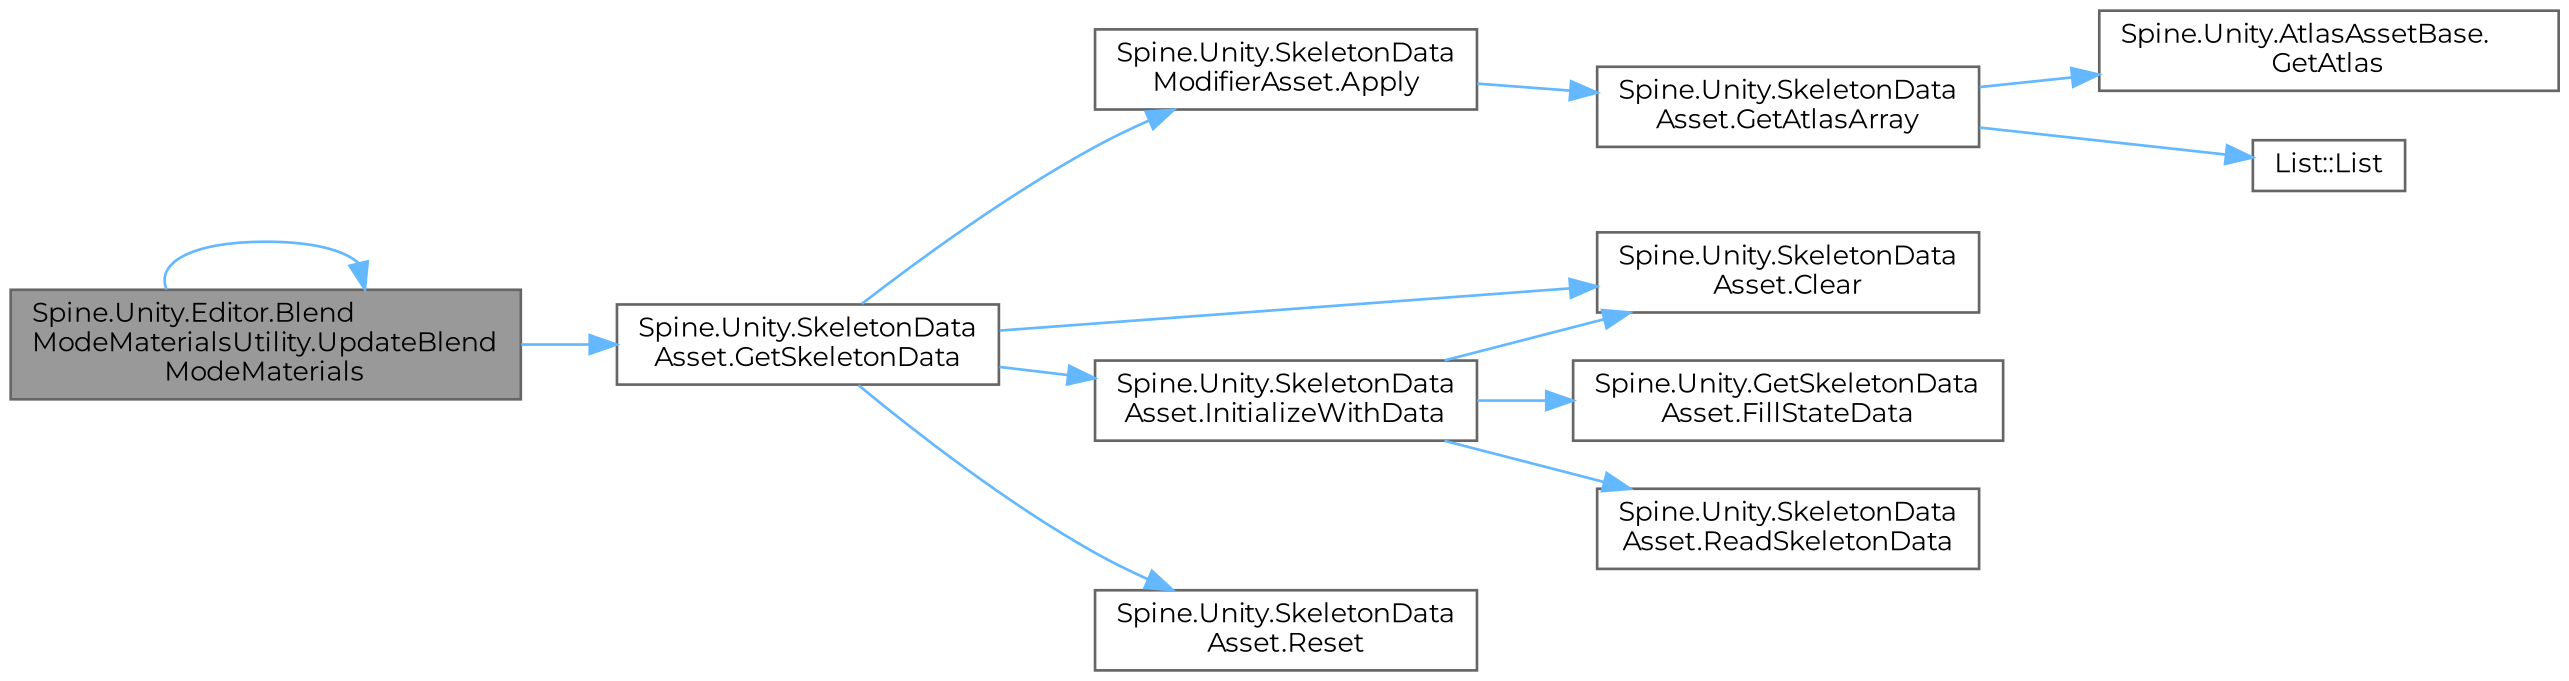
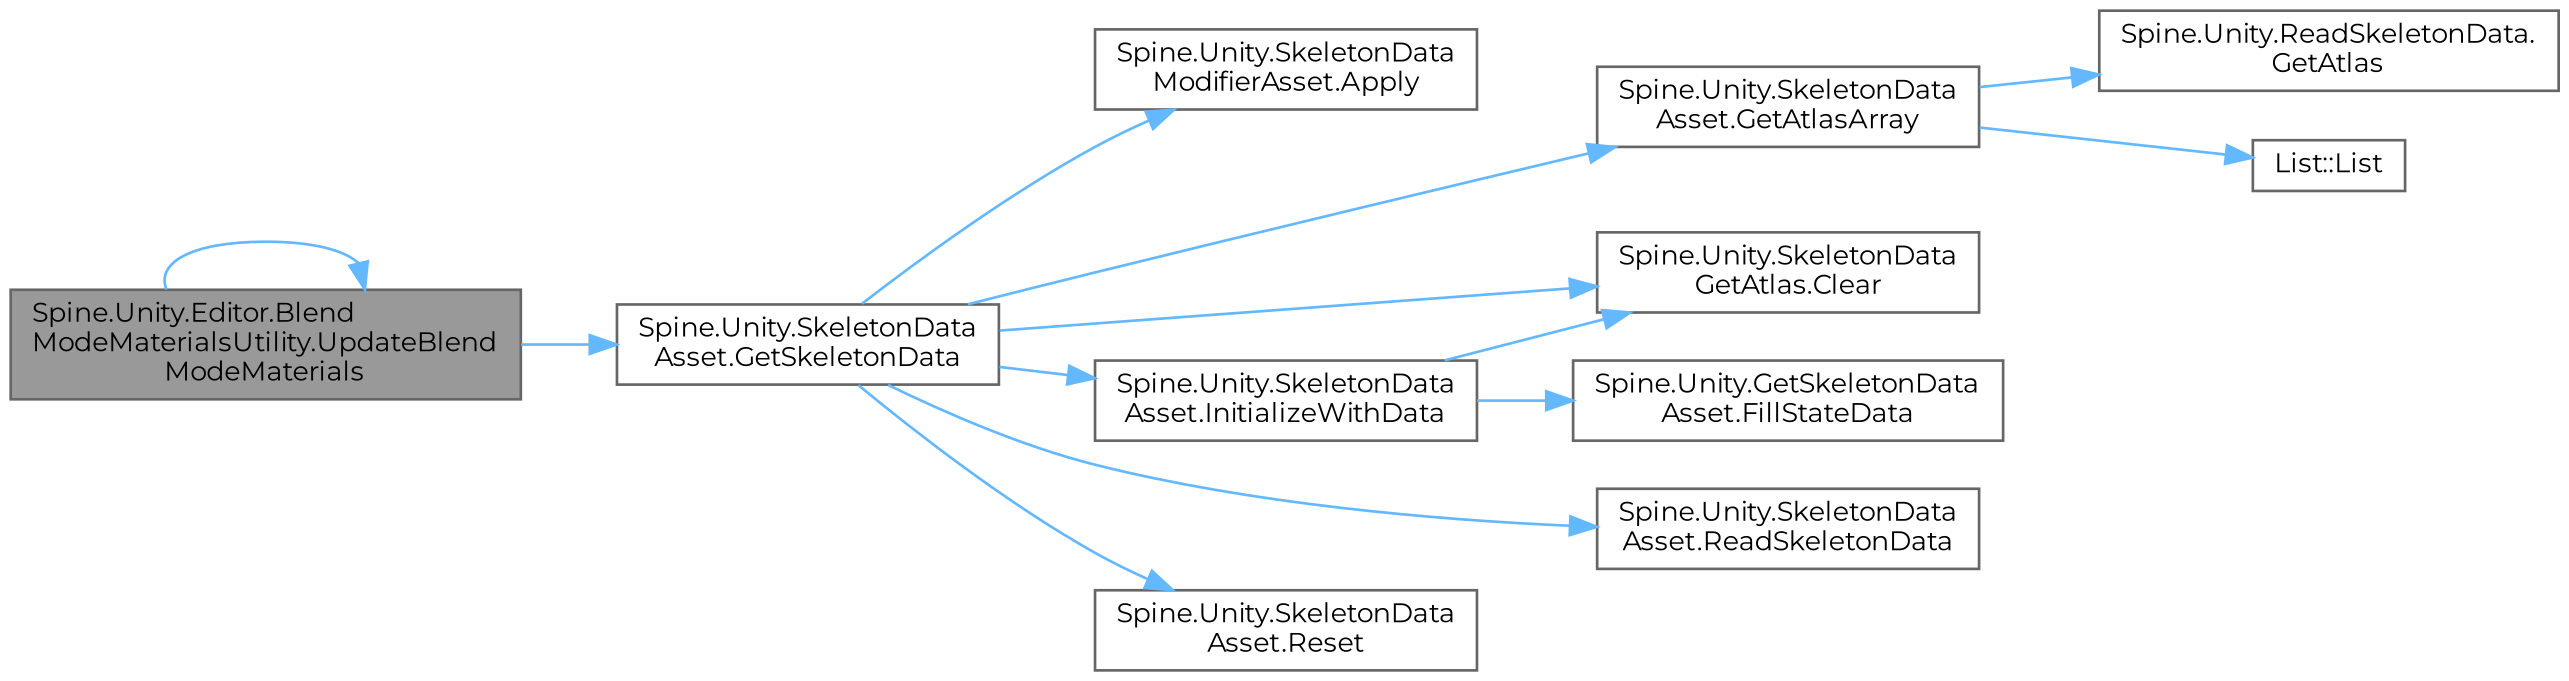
(2329, 51) -> (2329, 51)
(1524, 87) -> (1278, 228)
(1788, 272) -> (1788, 272)
(1524, 461) -> (1221, 491)
